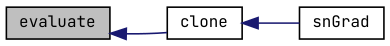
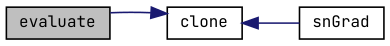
(147, 34) -> (131, 12)
